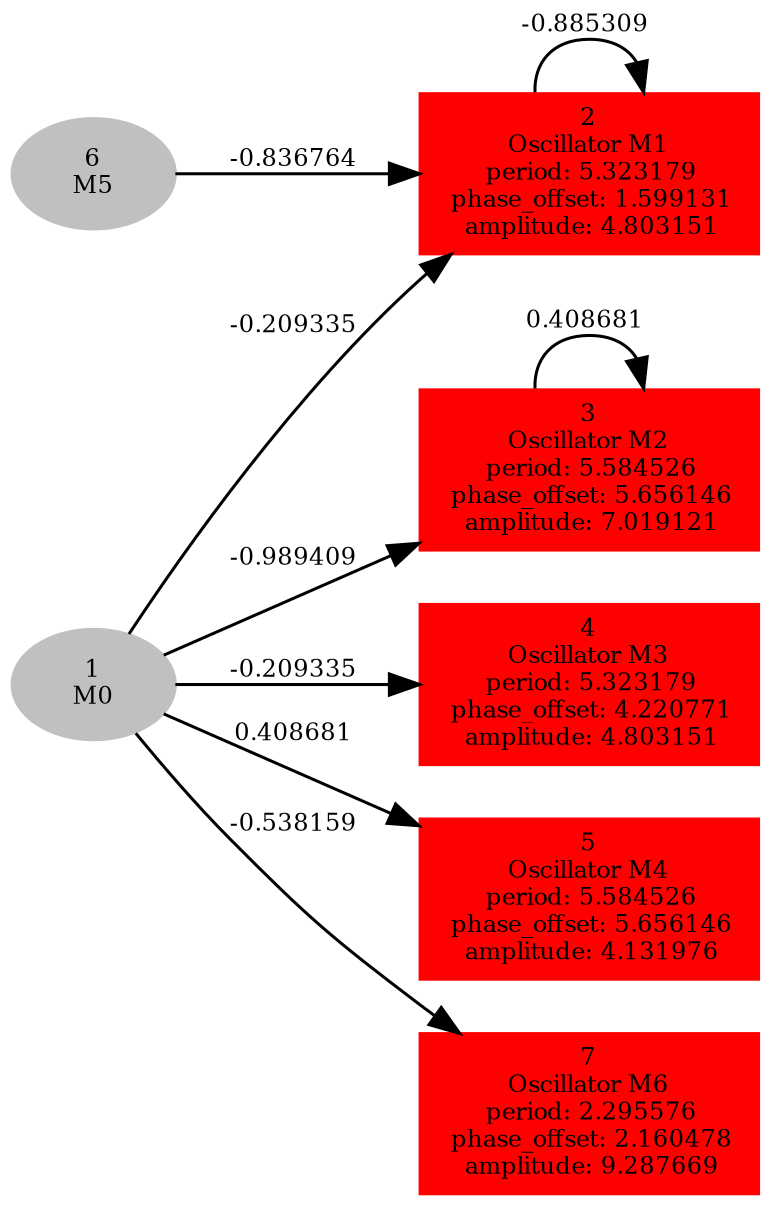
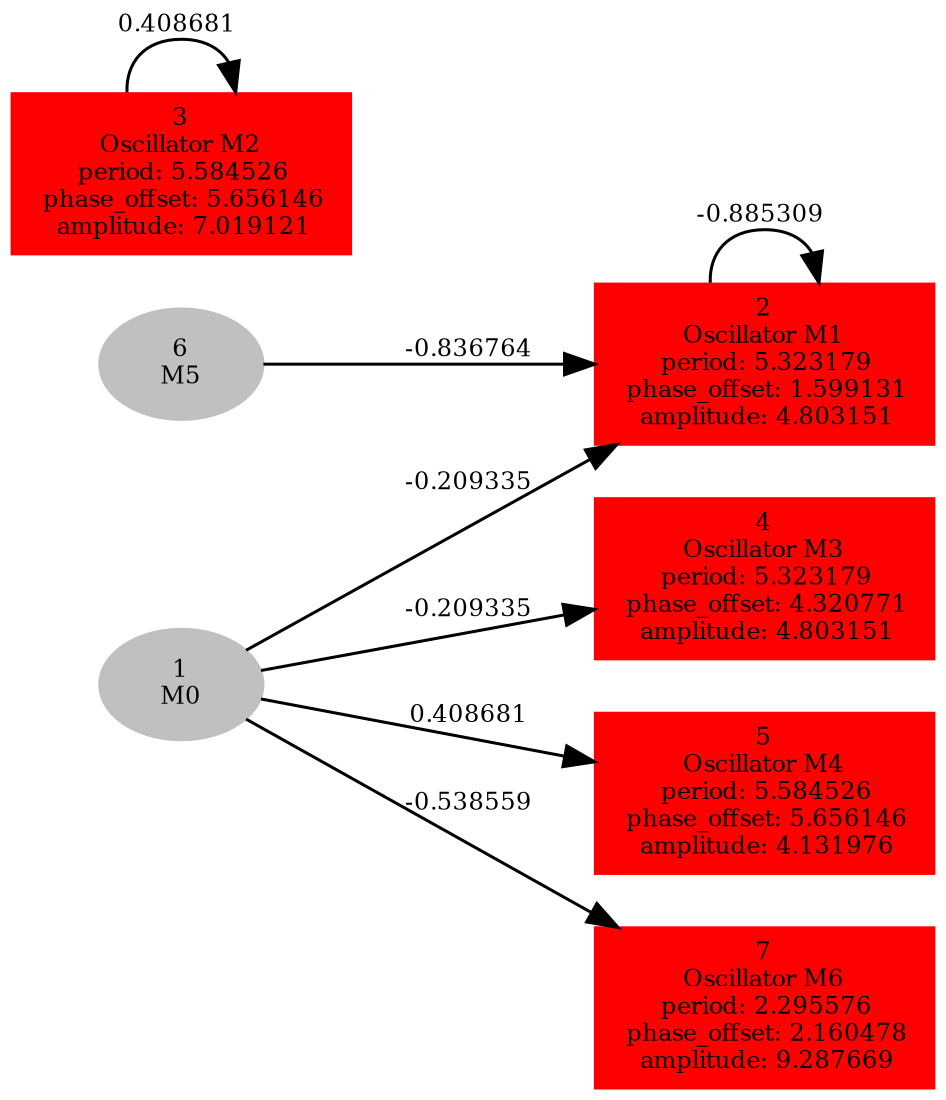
(277, 605) -> none
(589, 710) -> (765, 604)
(298, 825) -> (473, 804)
